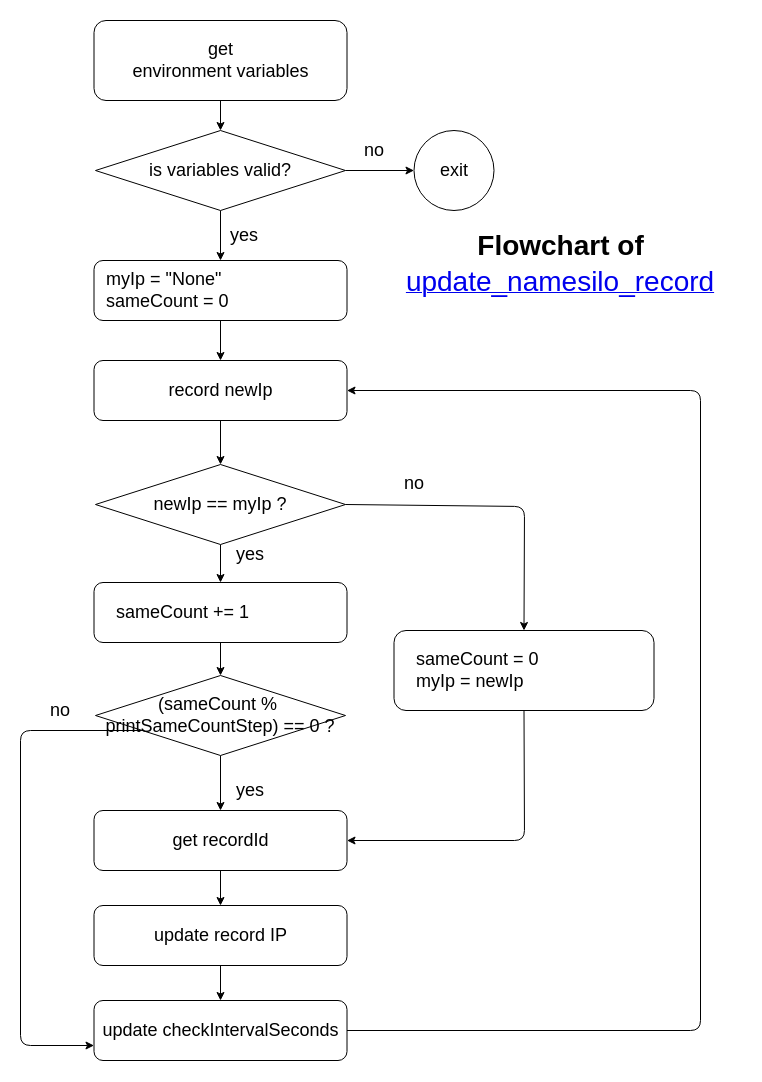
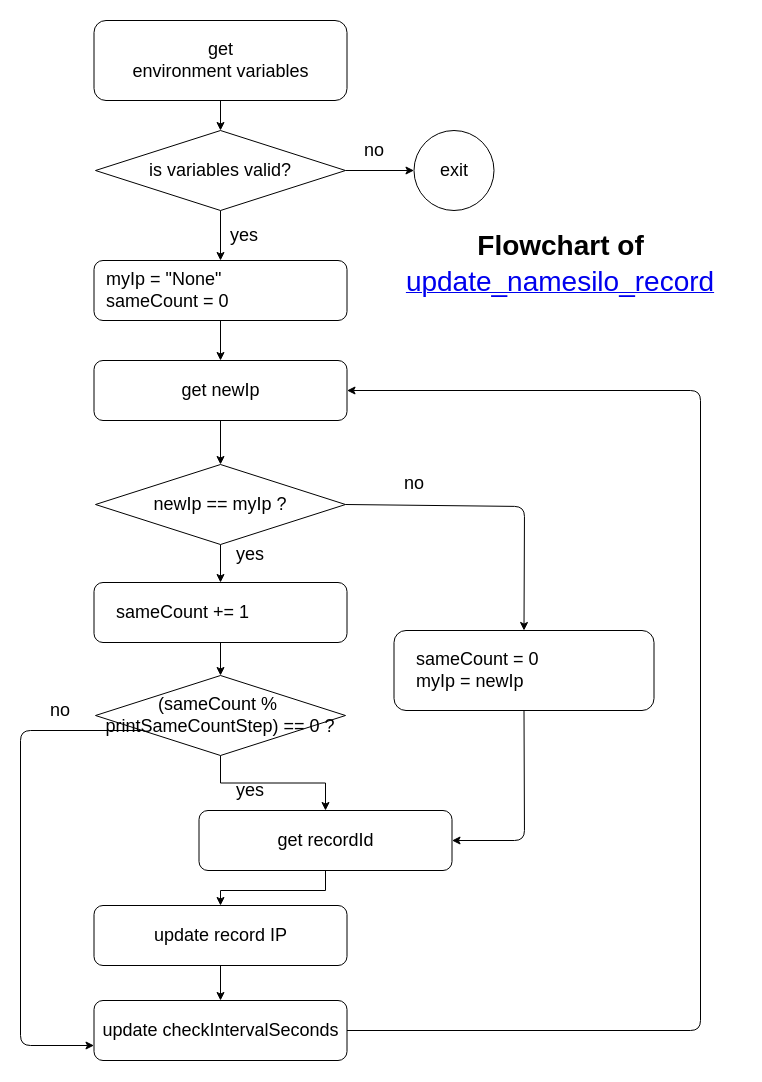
(221, 391) -> (221, 391)
(221, 841) -> (326, 841)
